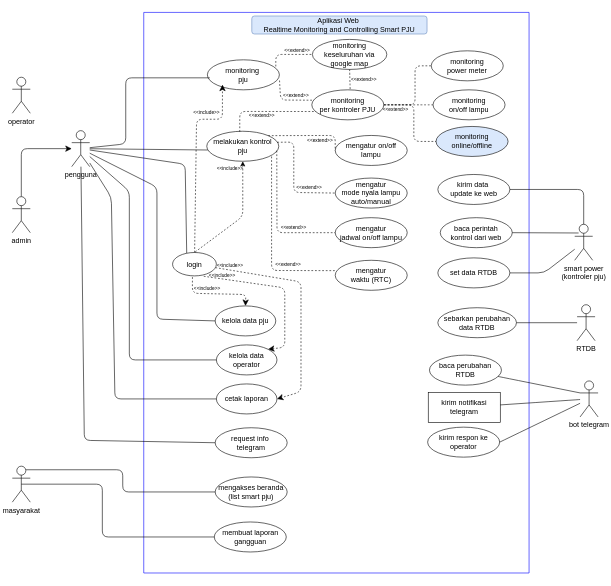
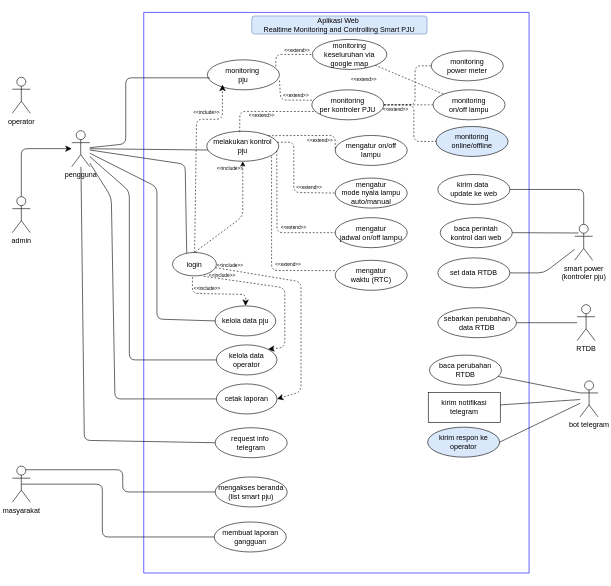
(350, 80) -> (410, 80)
(464, 442) -> (464, 442)
